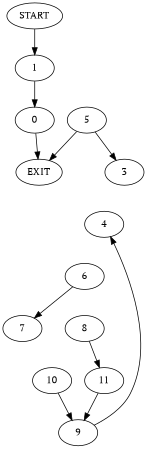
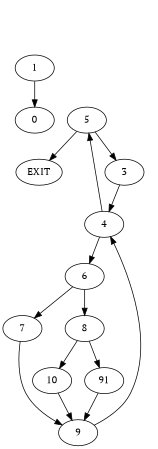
(35, 16) -> none
(37, 143) -> none
none -> (96, 176)
none -> (116, 195)
none -> (96, 247)
none -> (85, 299)
none -> (70, 351)
(104, 381) -> (104, 381)
none -> (24, 388)
